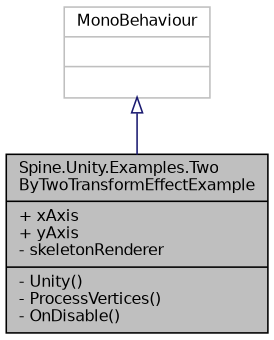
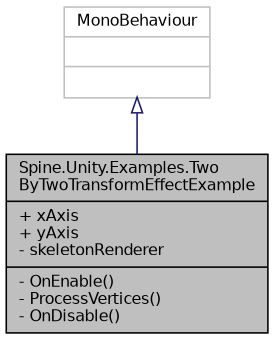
(51, 282) -> (67, 282)
